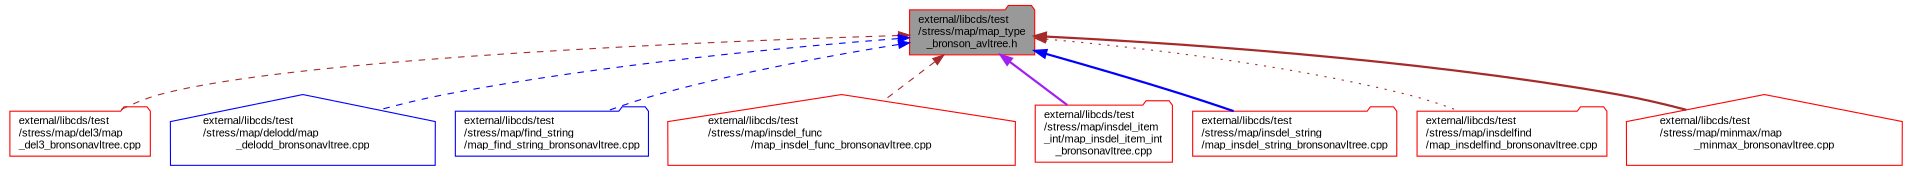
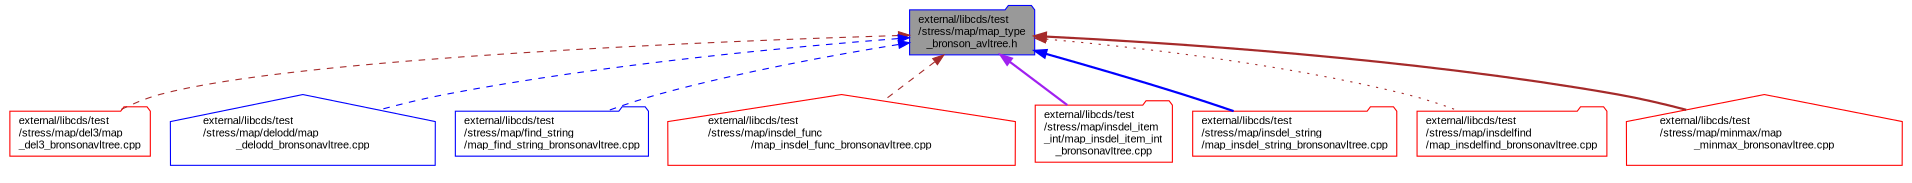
(972, 32) -> (972, 32)
